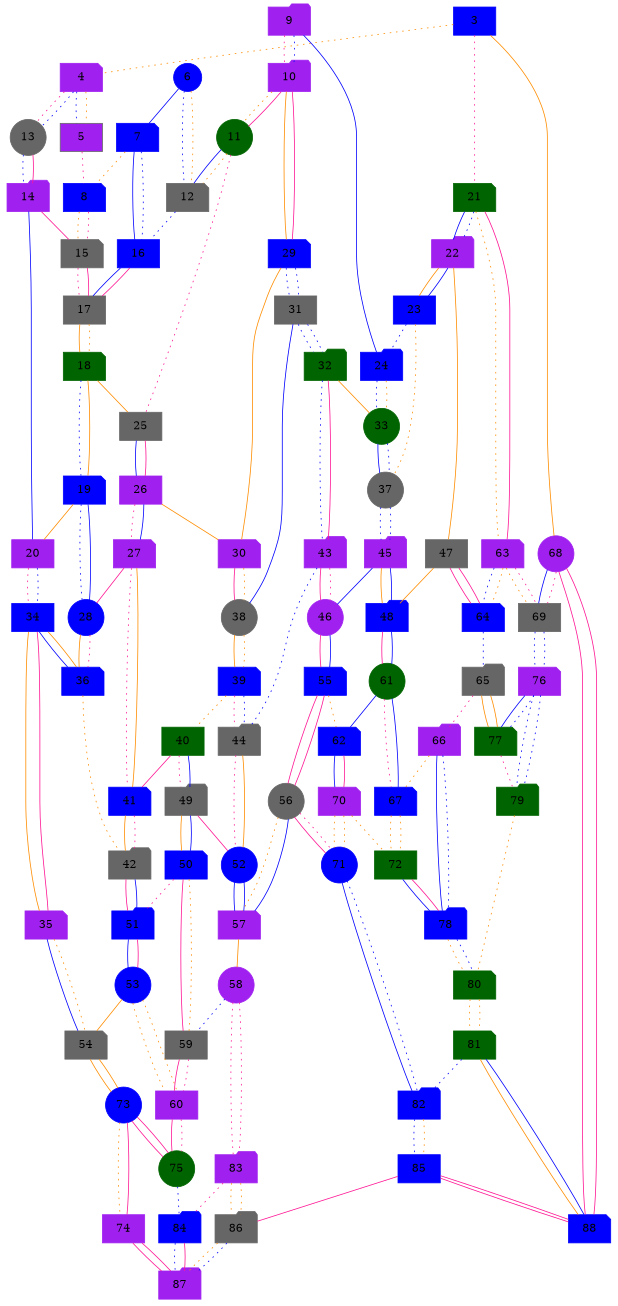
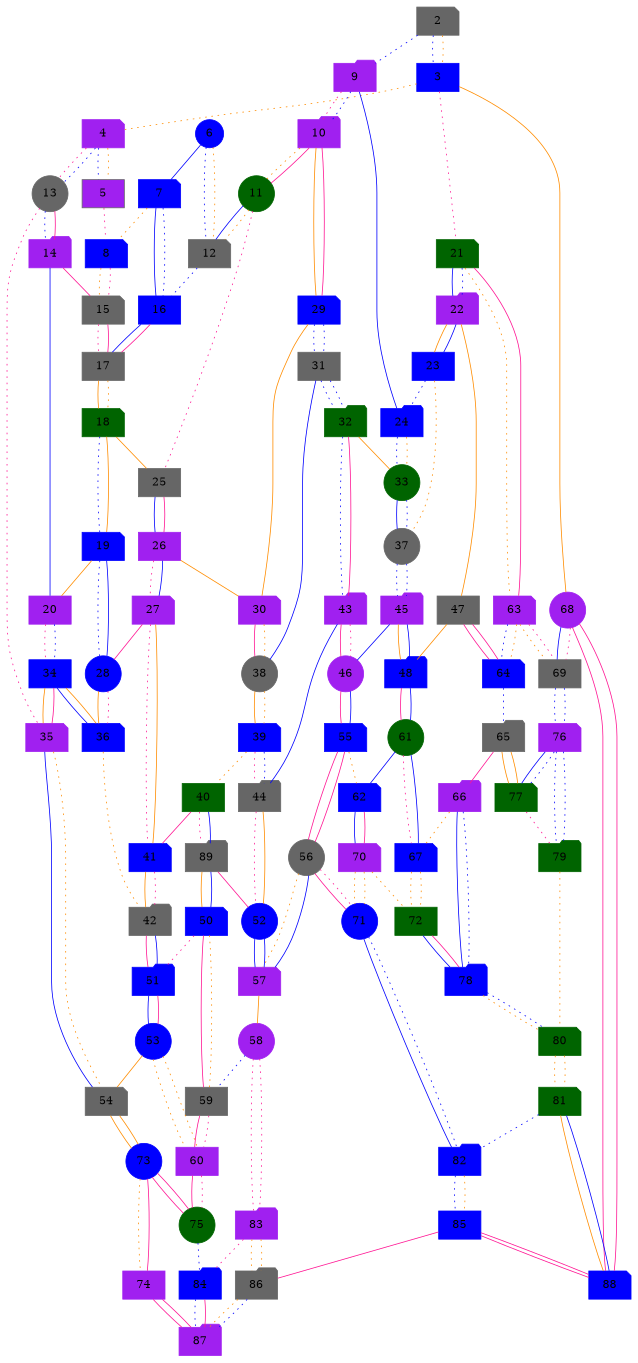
none -> (438, 21)
none -> (7, 465)
(285, 648) -> (305, 704)
(461, 711) -> (482, 768)
(186, 801) -> (206, 858)
